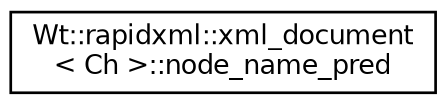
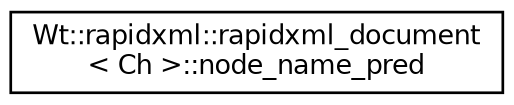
(223, 52) -> (257, 52)
